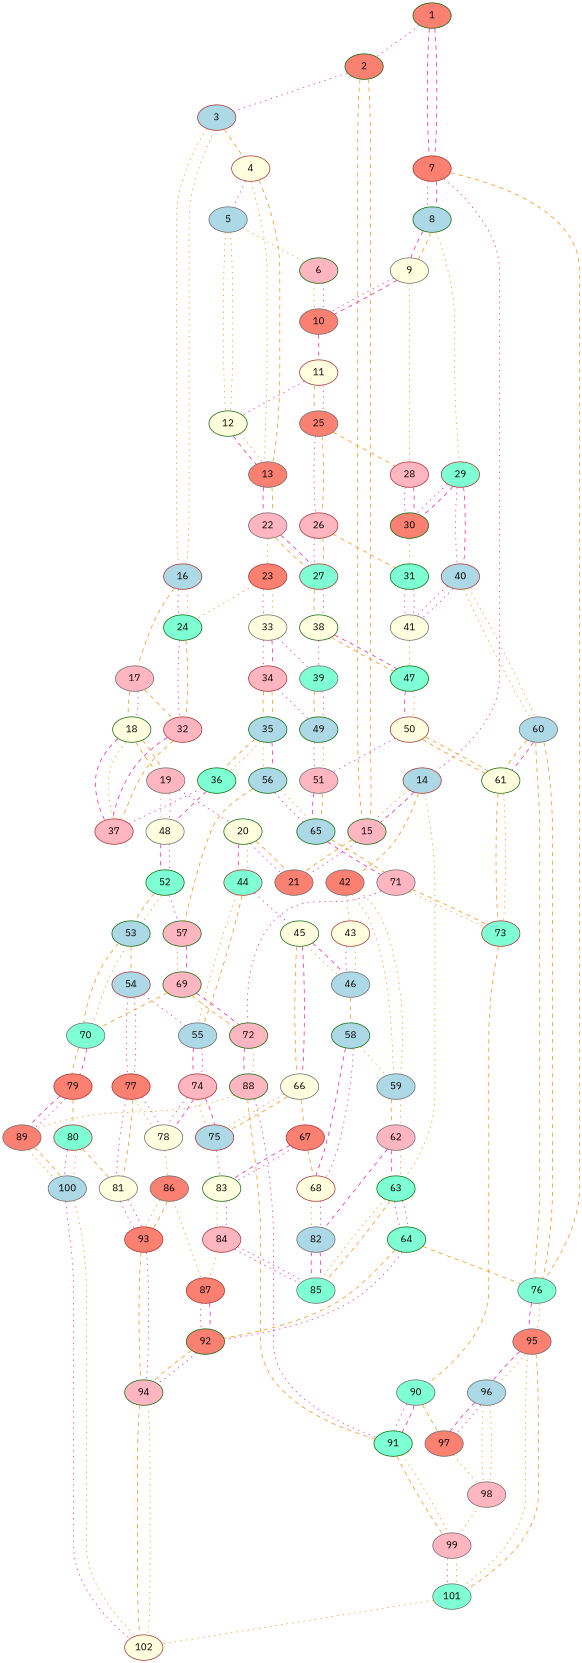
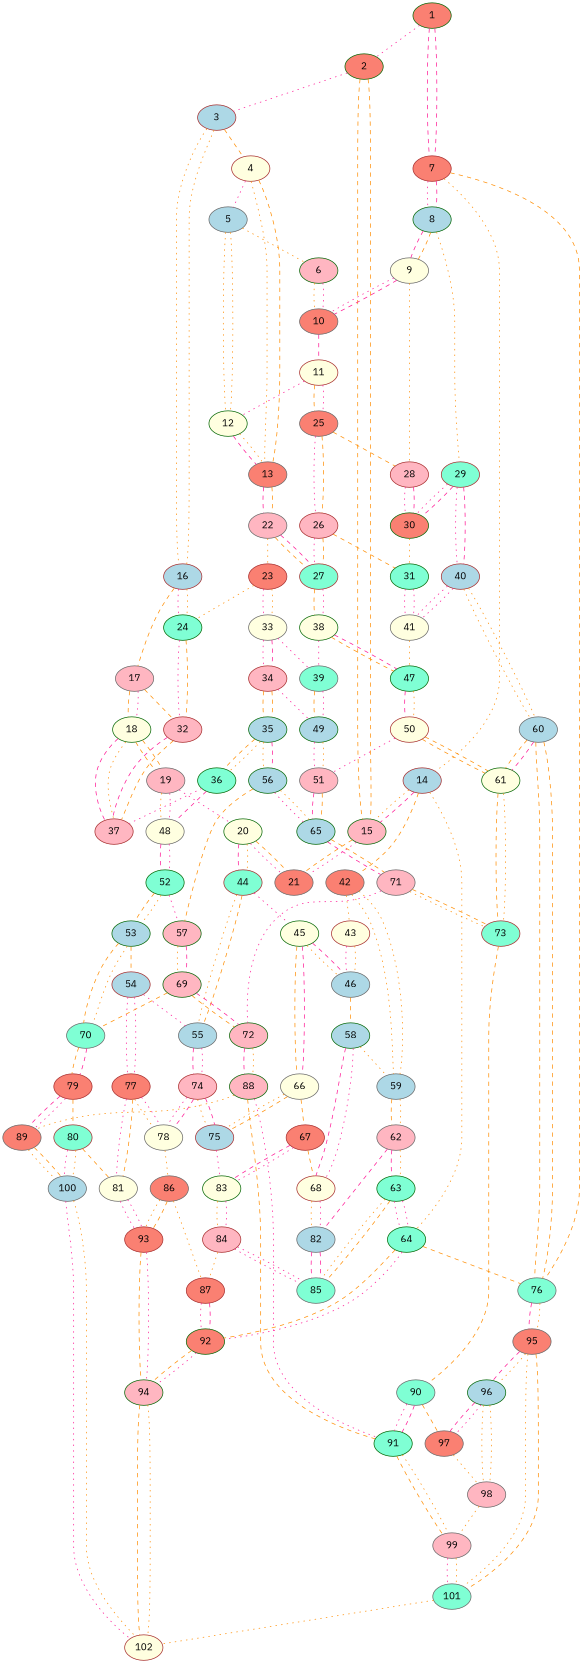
(499, 478) -> (499, 478)
(435, 988) -> (462, 1014)
(487, 1393) -> (487, 1393)
